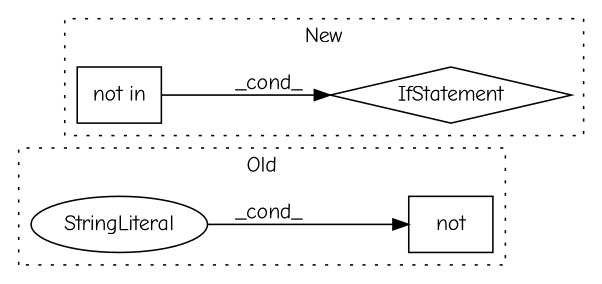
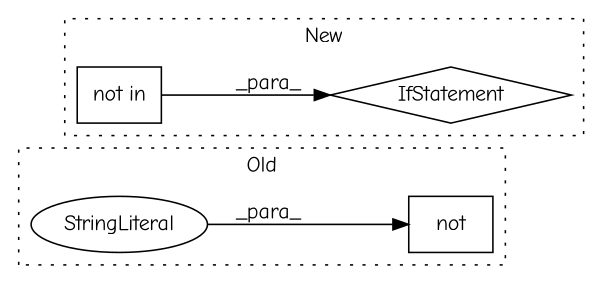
(269, 83) -> (269, 83)
(269, 213) -> (269, 213)
